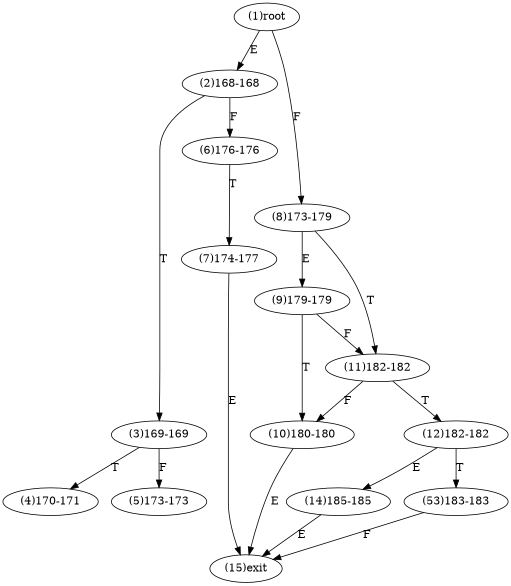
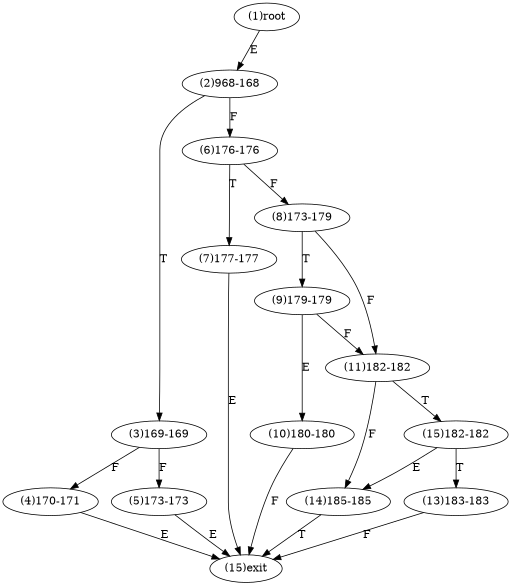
(230, 84) -> (230, 84)
(292, 112) -> (263, 182)
(229, 259) -> (229, 259)
(306, 259) -> (306, 259)
(371, 301) -> (371, 301)
(306, 368) -> (306, 368)
(343, 399) -> (366, 432)
(456, 435) -> (456, 435)
(115, 468) -> (115, 468)
(275, 502) -> (275, 502)
(456, 502) -> (456, 502)
none -> (199, 533)
none -> (146, 534)
(302, 535) -> (302, 535)
